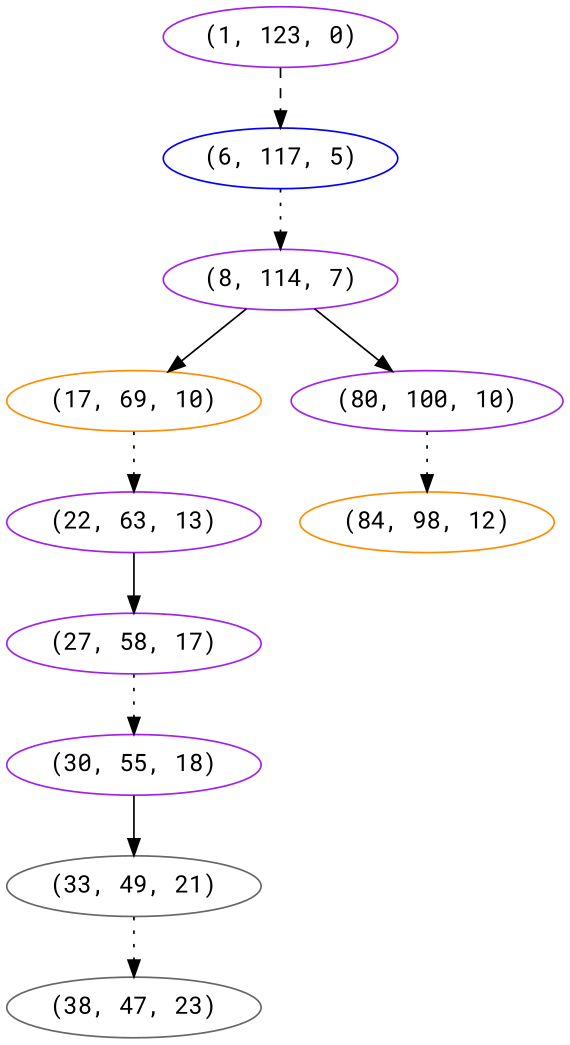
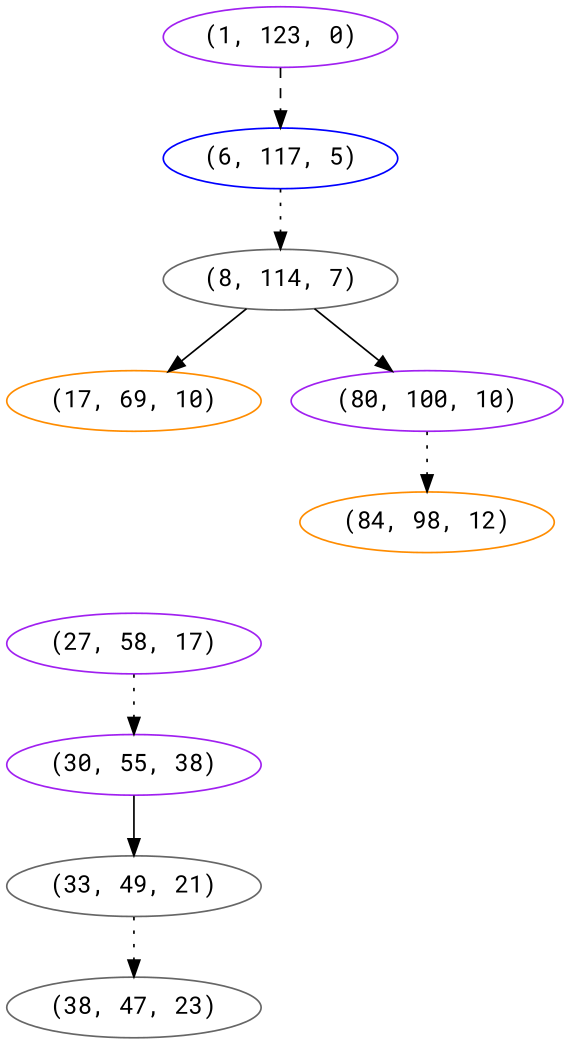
(281, 280) -> (281, 280)
(134, 522) -> none
(134, 765) -> (134, 765)
